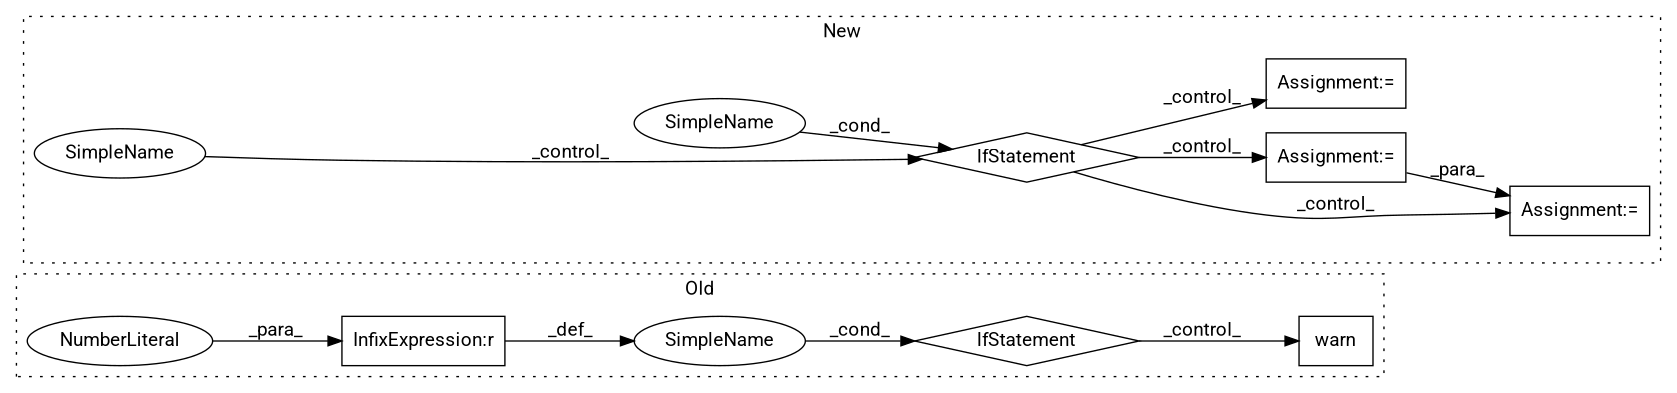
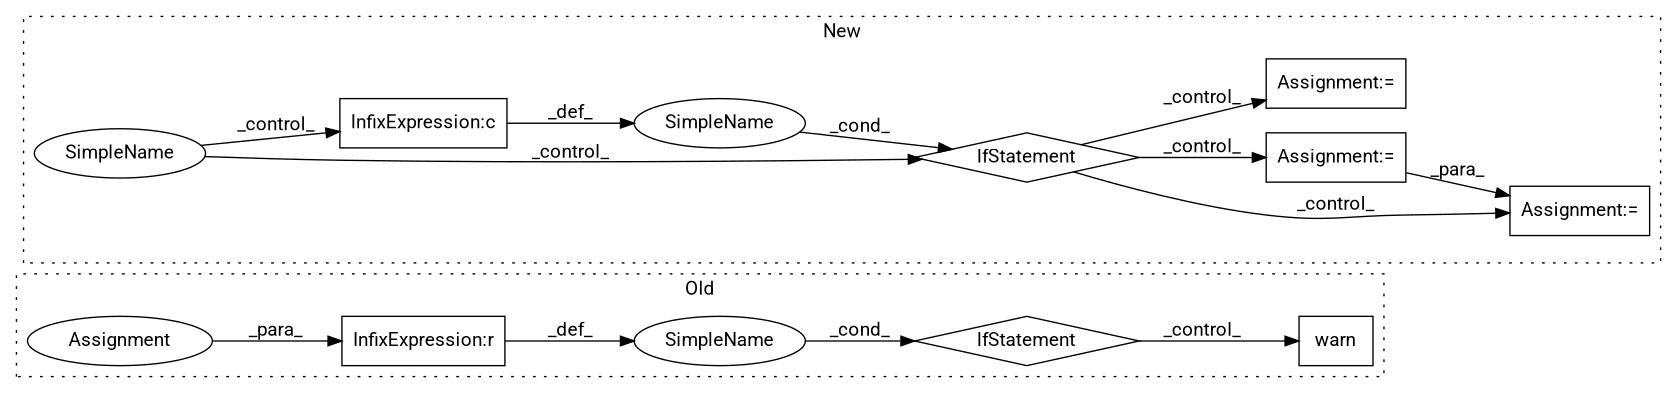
none -> (423, 123)
(120, 341) -> (120, 341)
